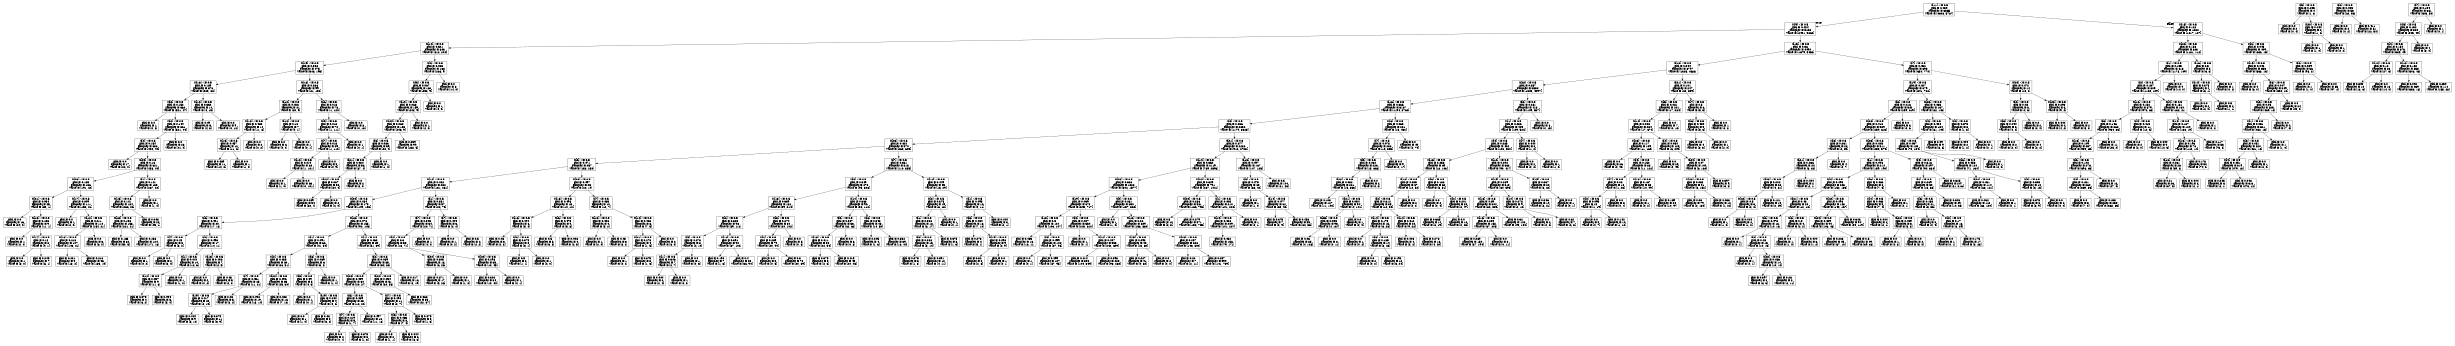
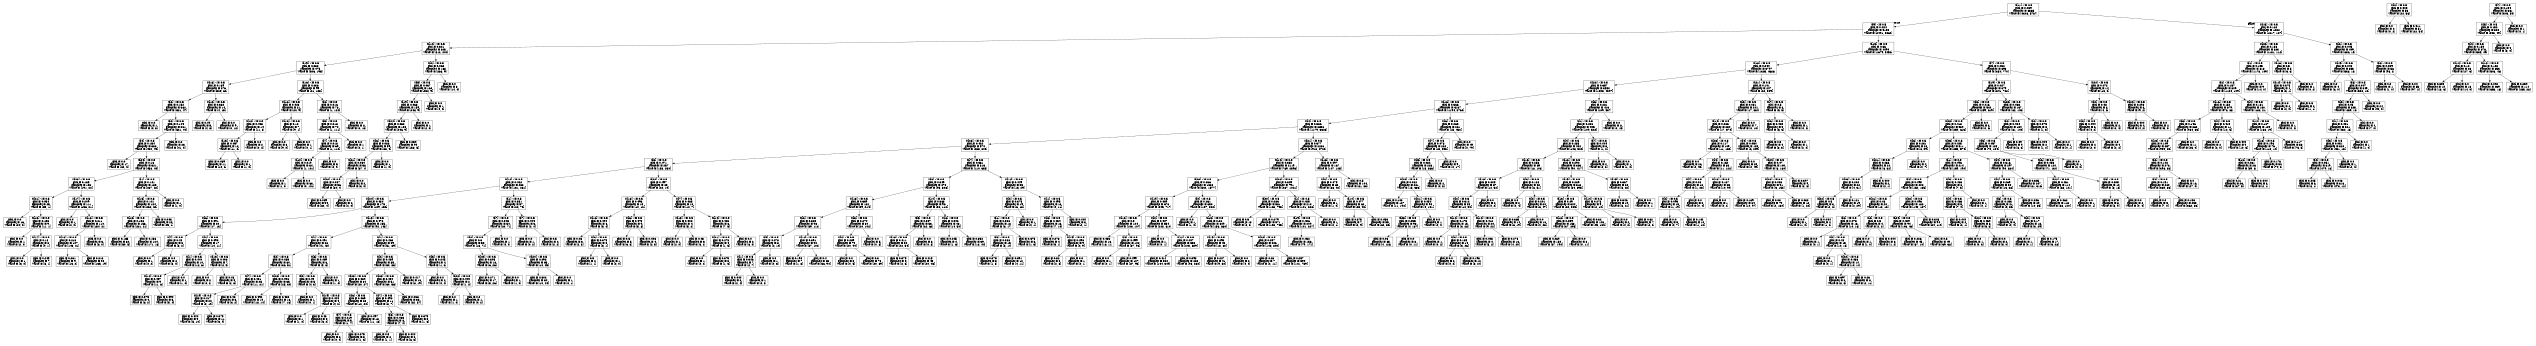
(1591, 203) -> (1670, 203)
none -> (411, 252)
